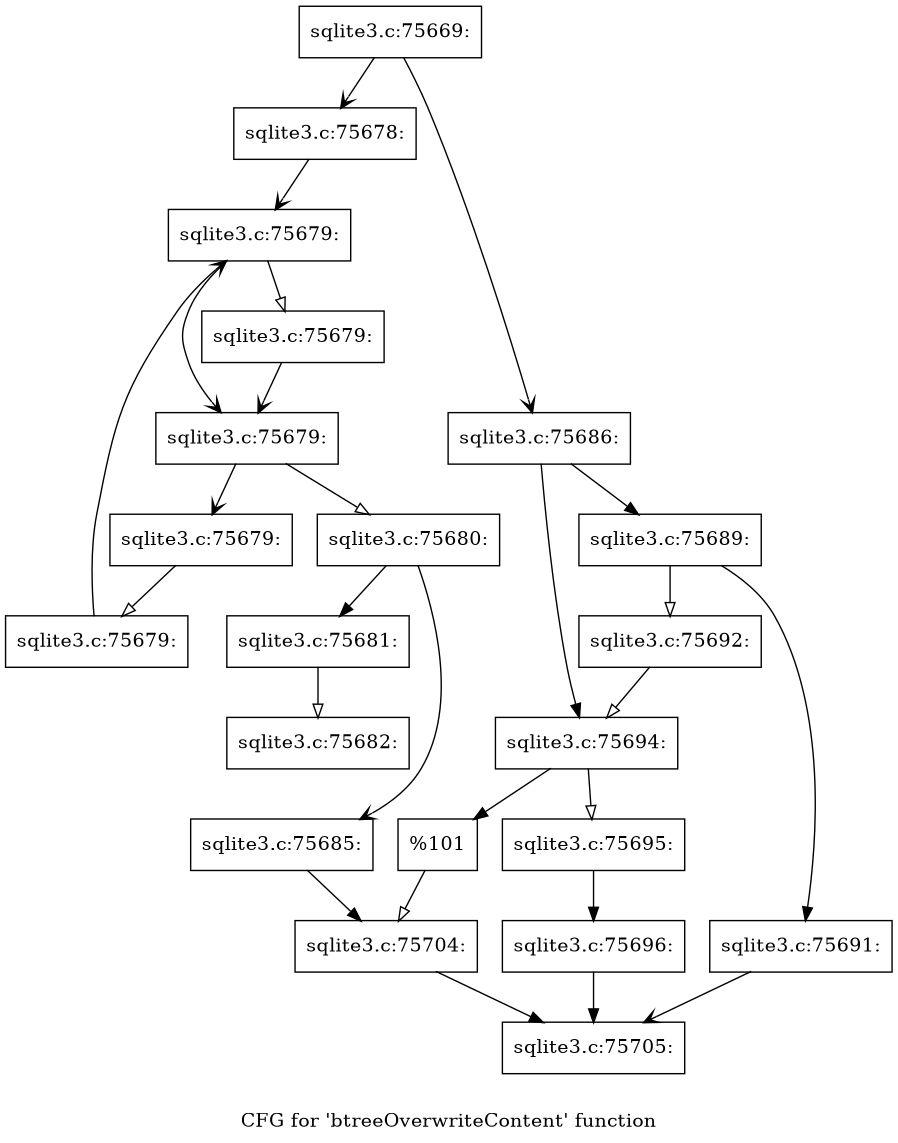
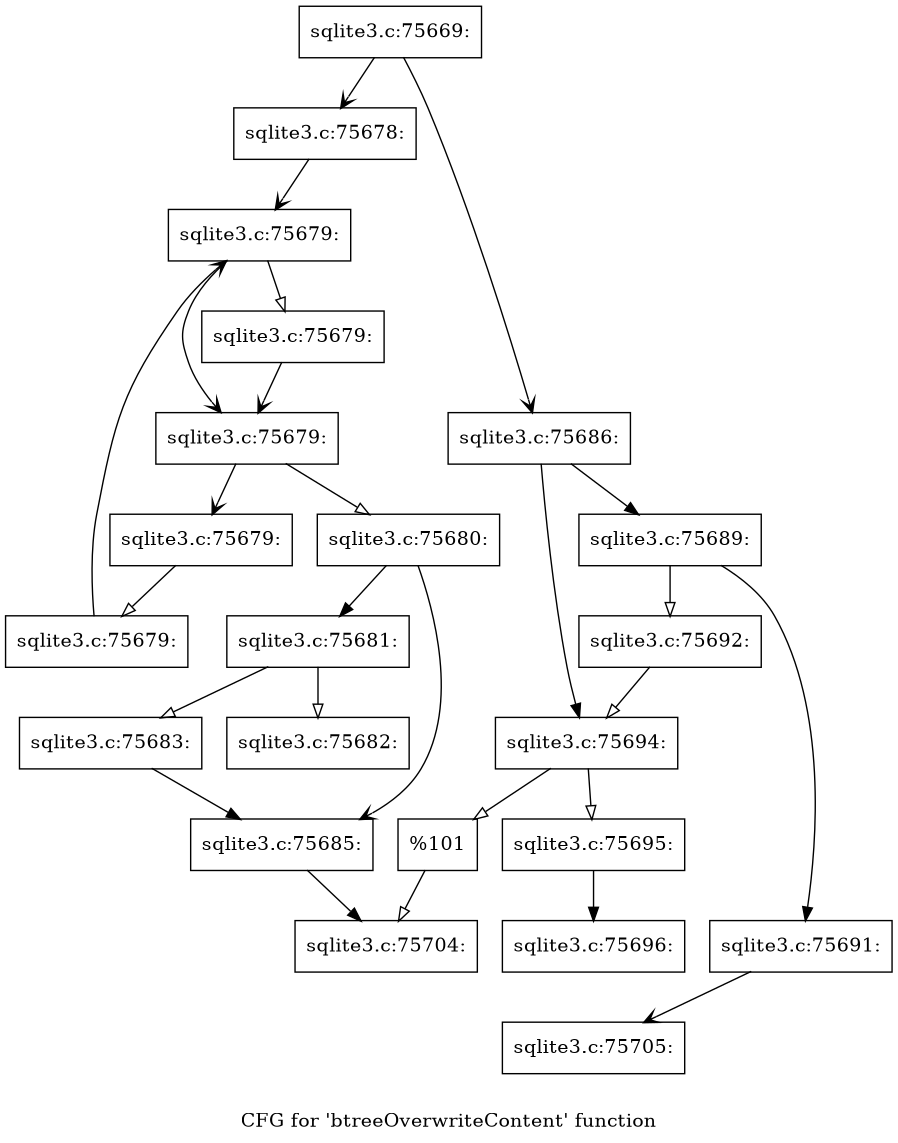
none -> (111, 743)
(518, 790) -> (518, 790)
(594, 990) -> none
(483, 994) -> none
